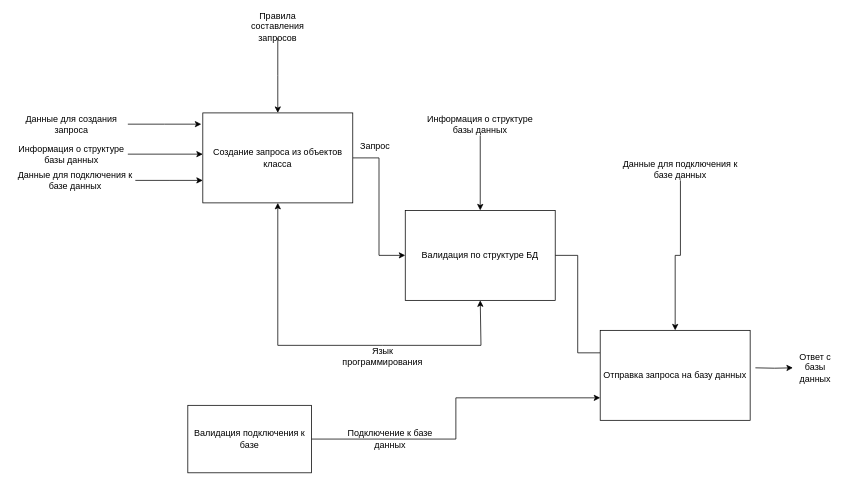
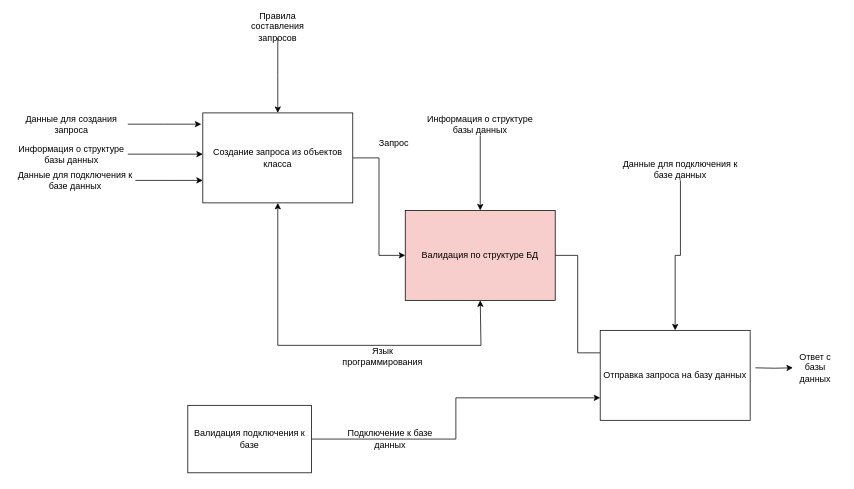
(375, 147) -> (394, 143)
(480, 255) -> (480, 255)
